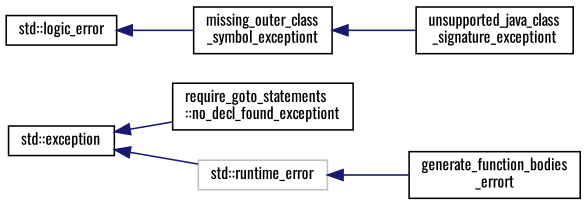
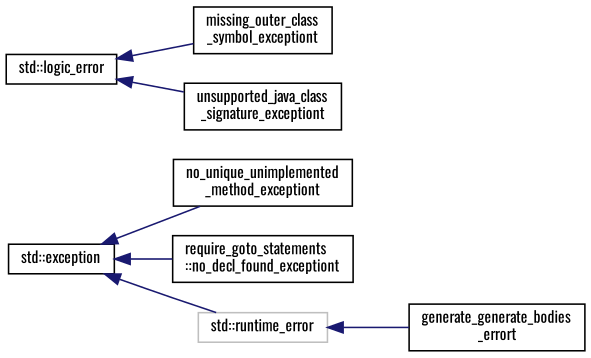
(382, 30) -> (158, 87)
(495, 175) -> (497, 327)
none -> (263, 183)
